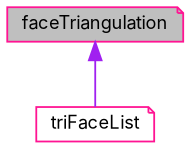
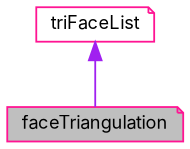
(95, 84) -> (95, 84)
